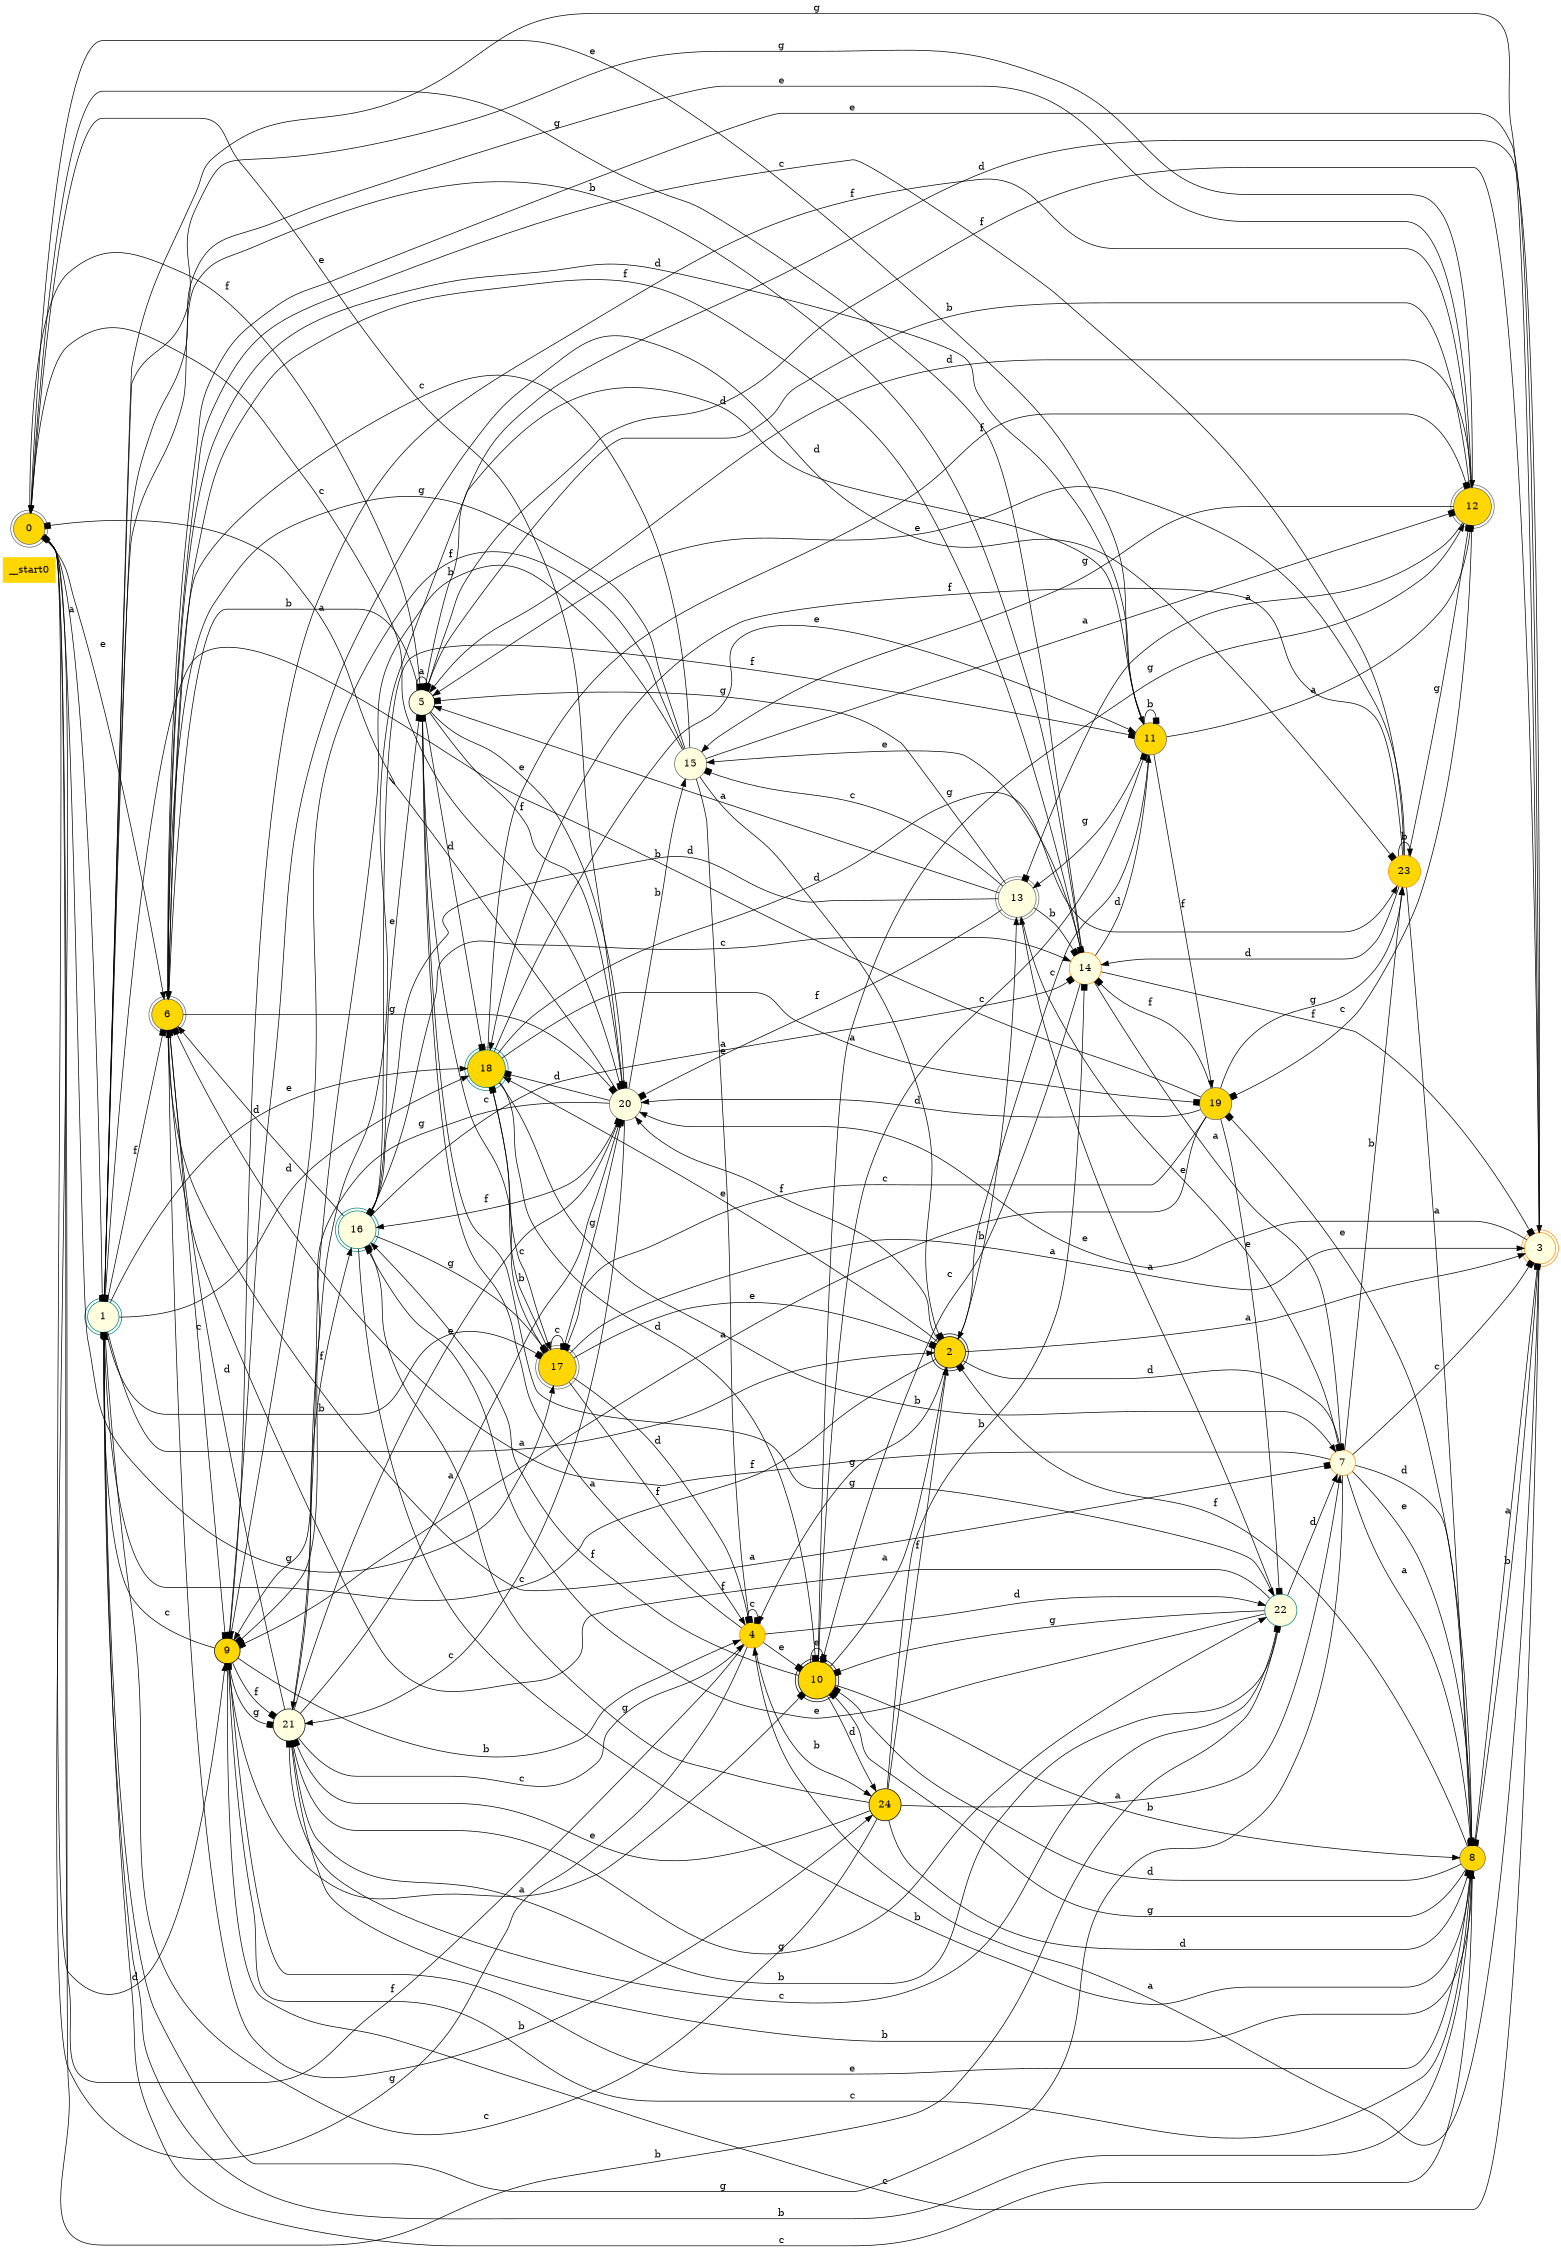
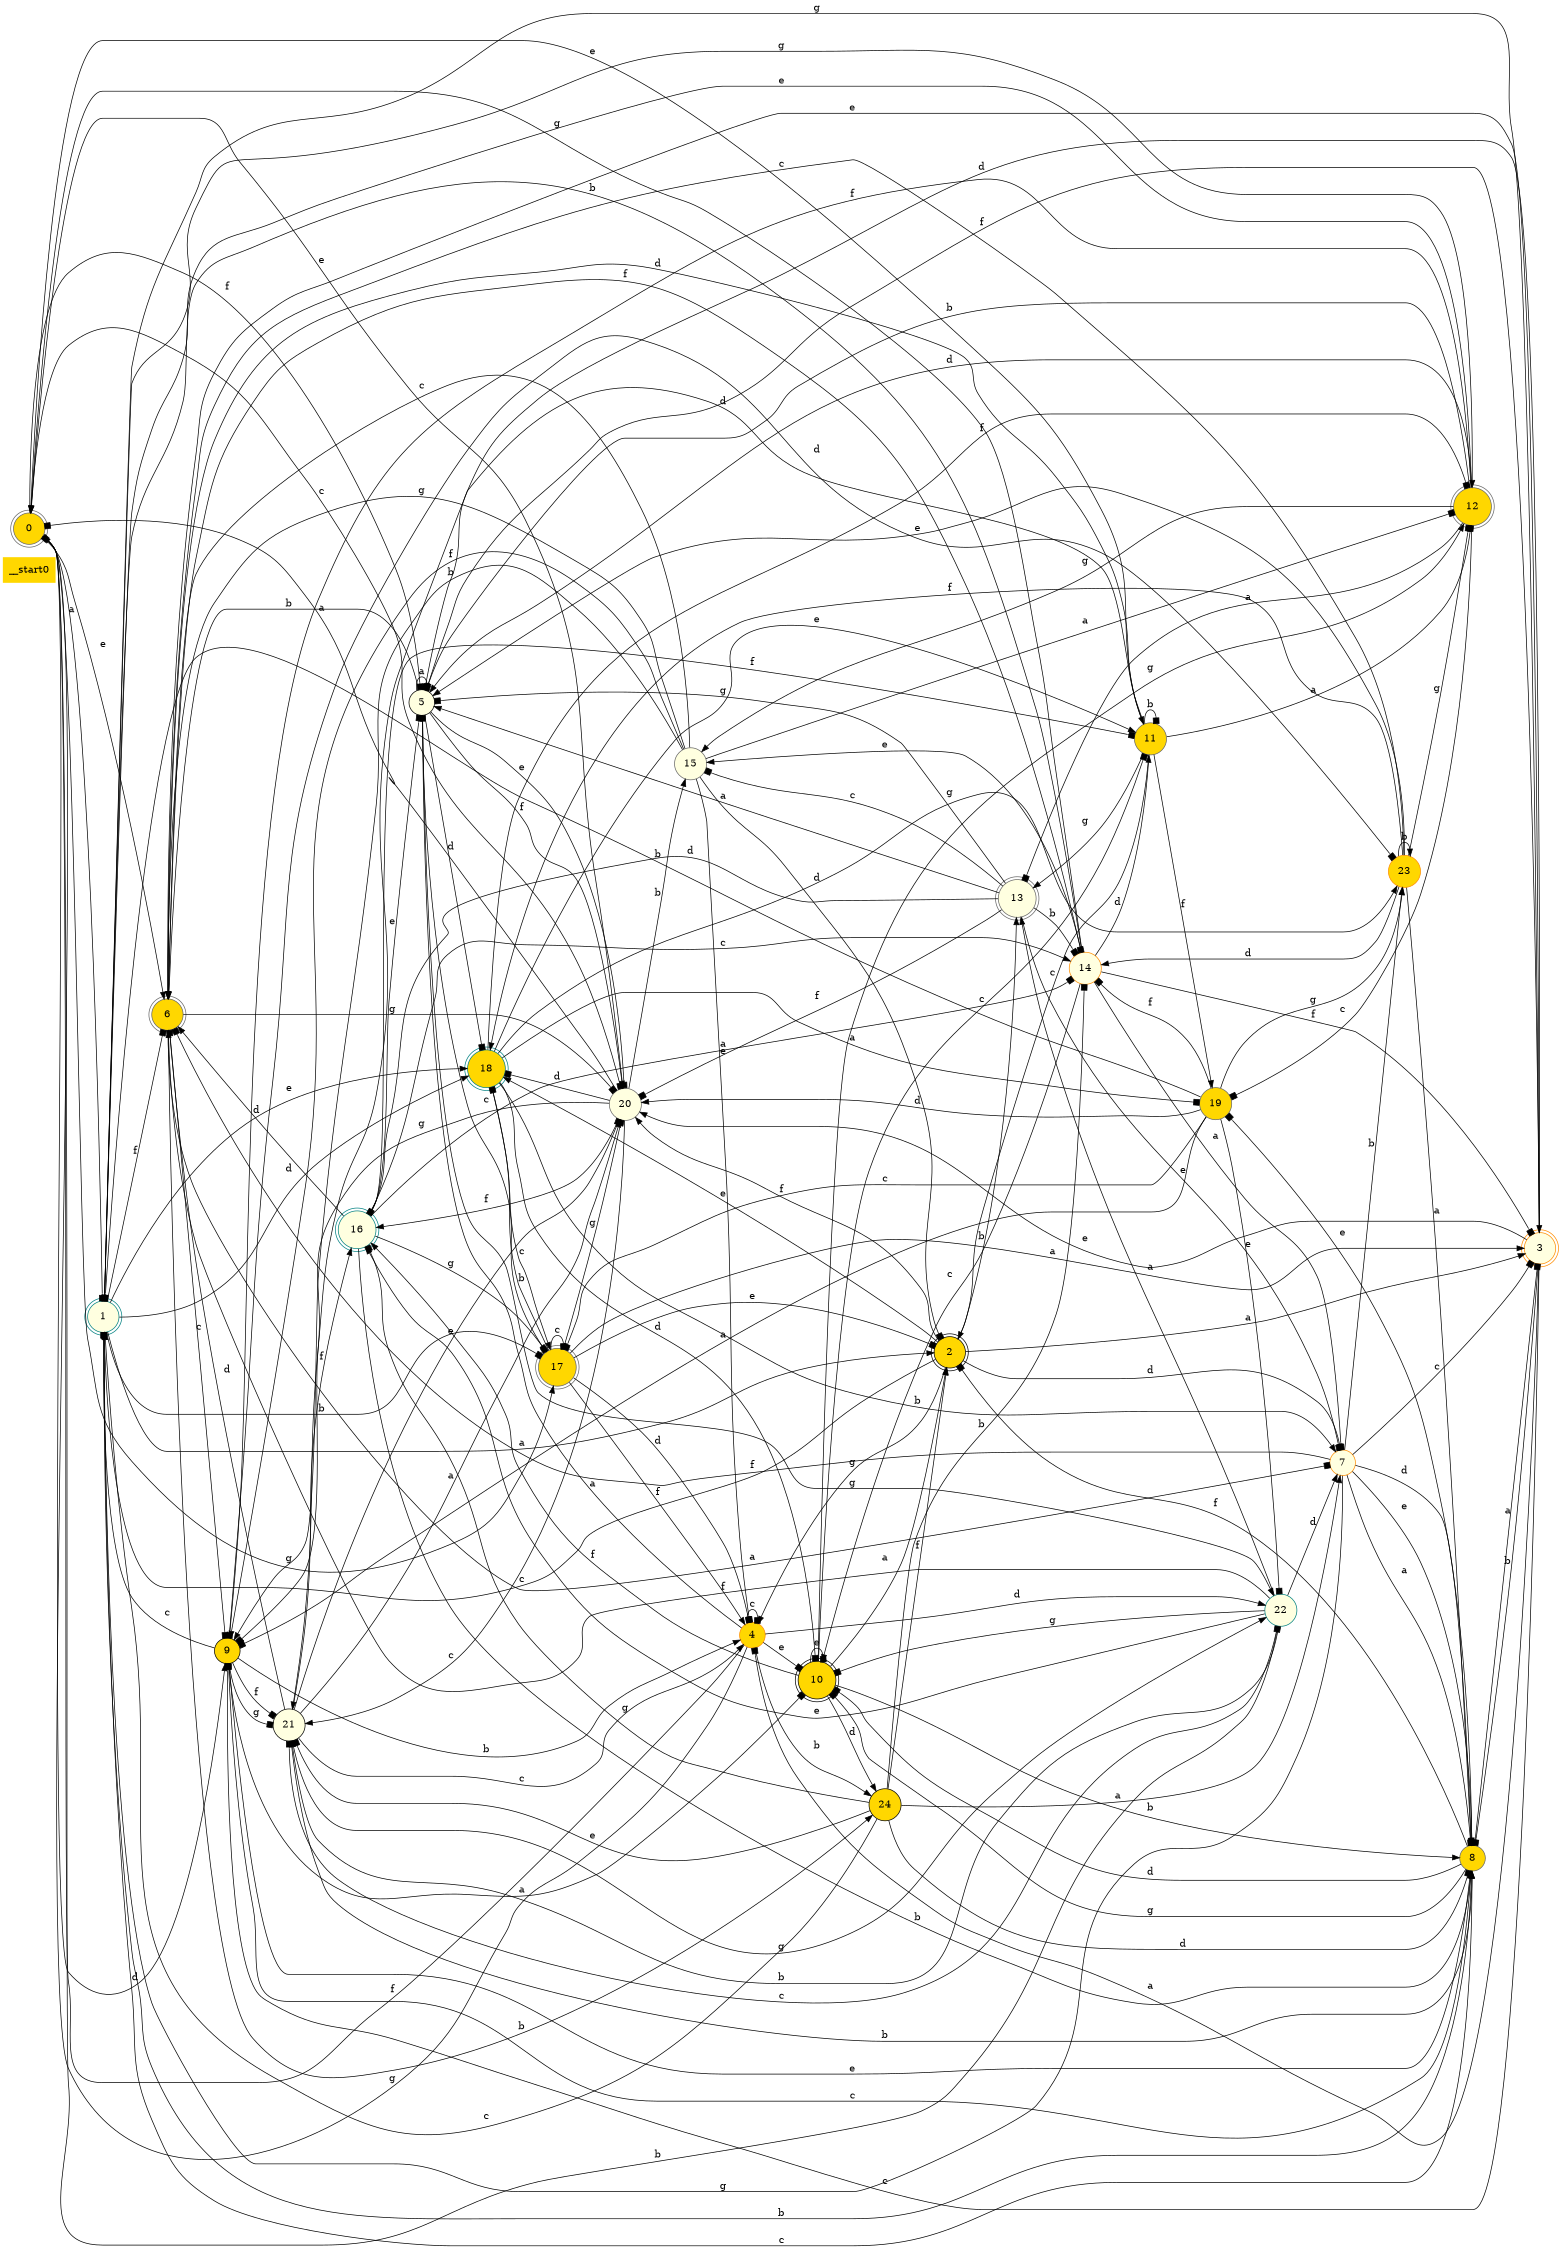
(784, 1857) -> (784, 1857)
(1460, 2099) -> (1460, 2099)
